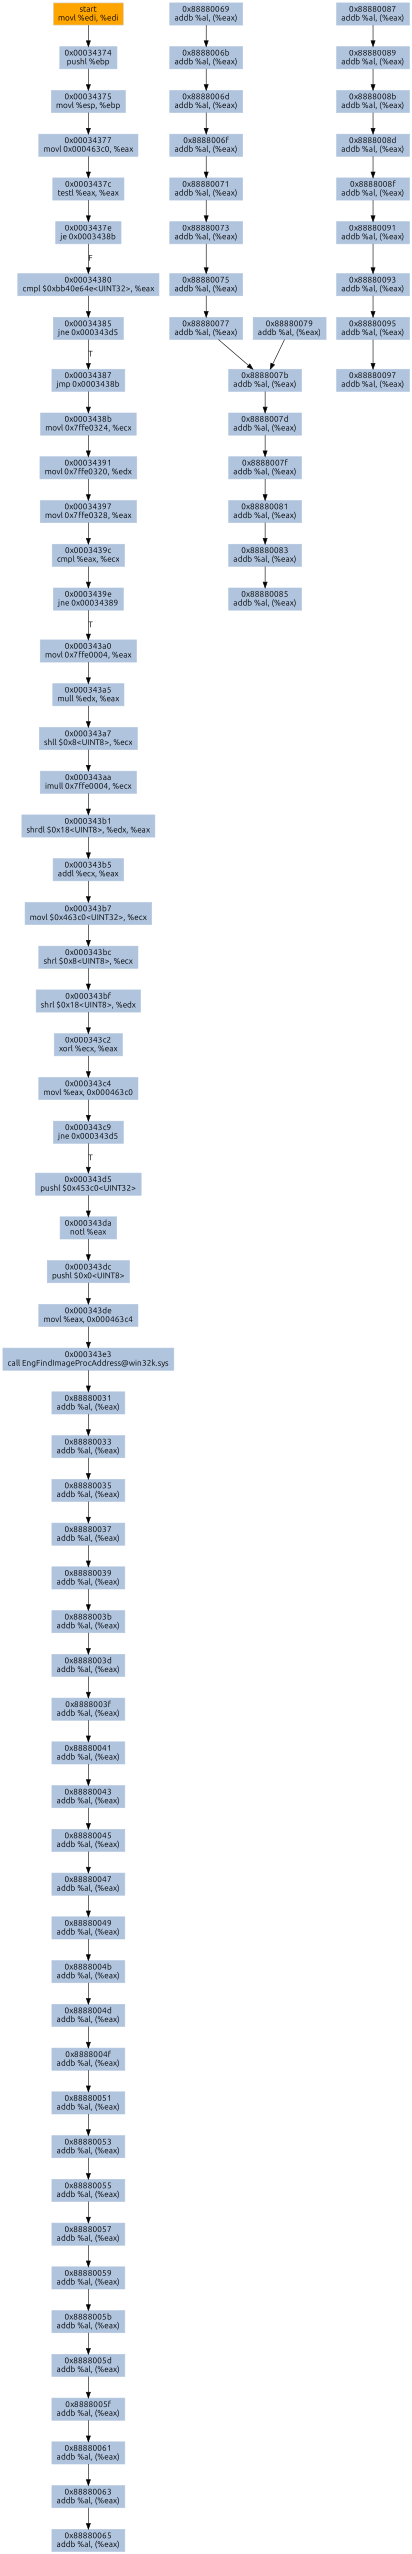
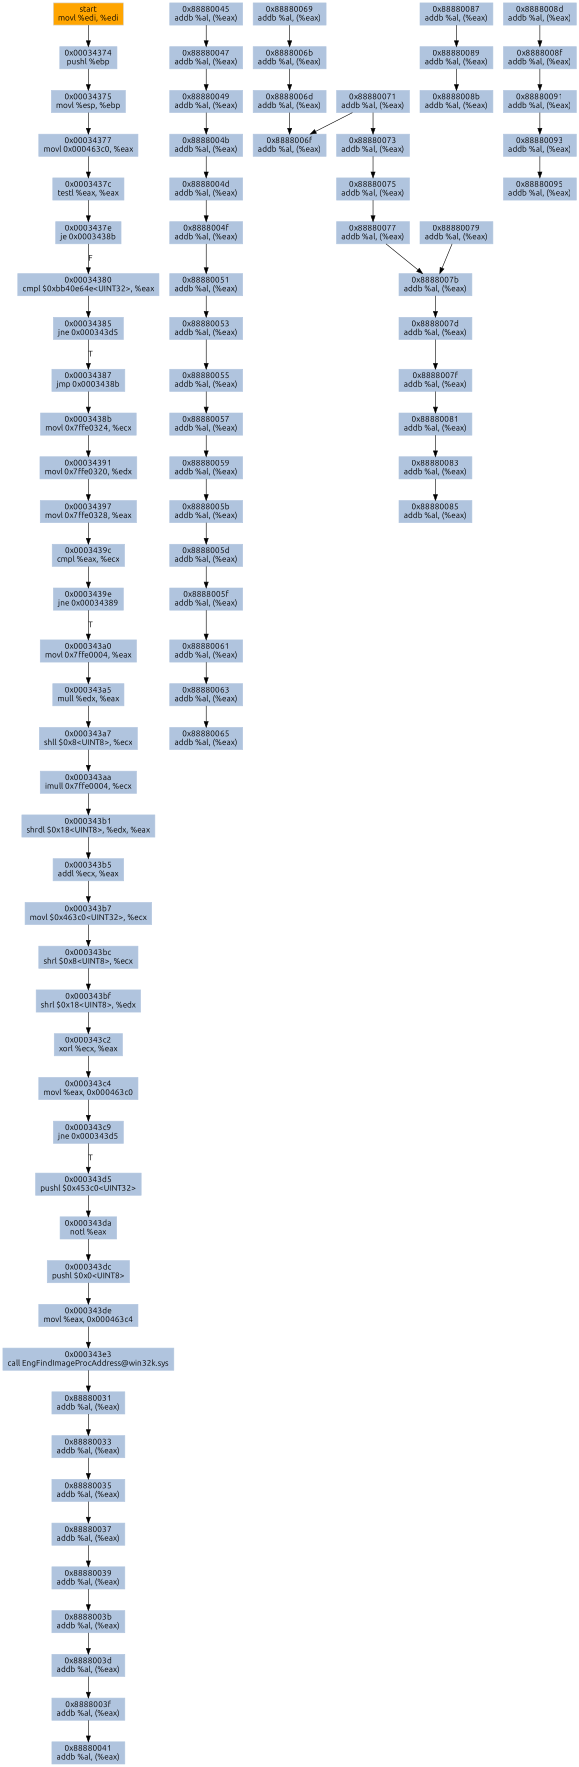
(373, 120) -> none
(206, 164) -> (334, 122)
(373, 380) -> none
(88, 1797) -> none
